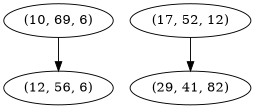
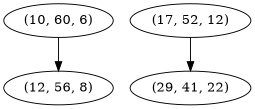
(59, 21) -> (59, 21)
(59, 88) -> (59, 88)
(190, 88) -> (190, 88)
